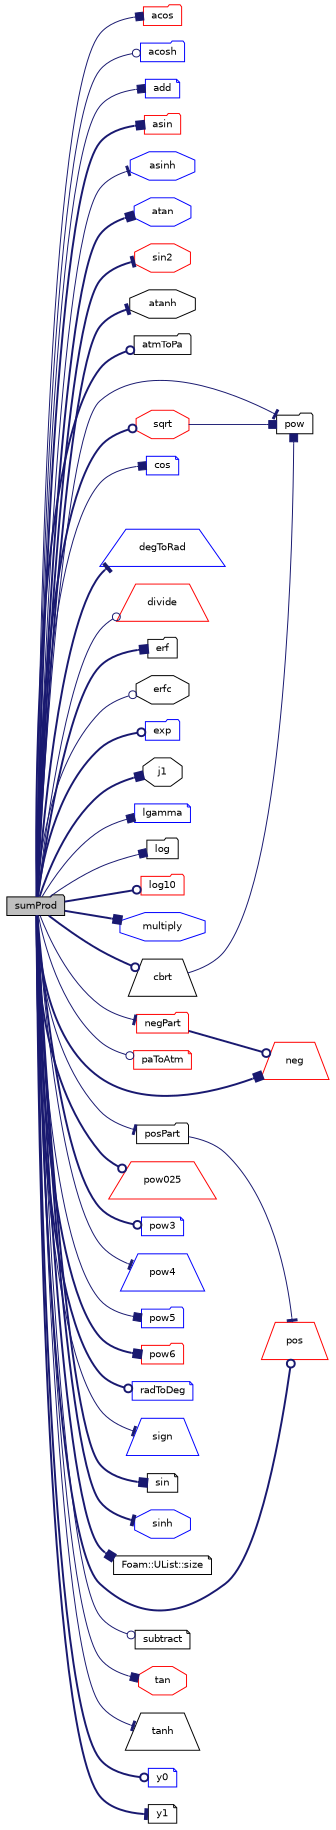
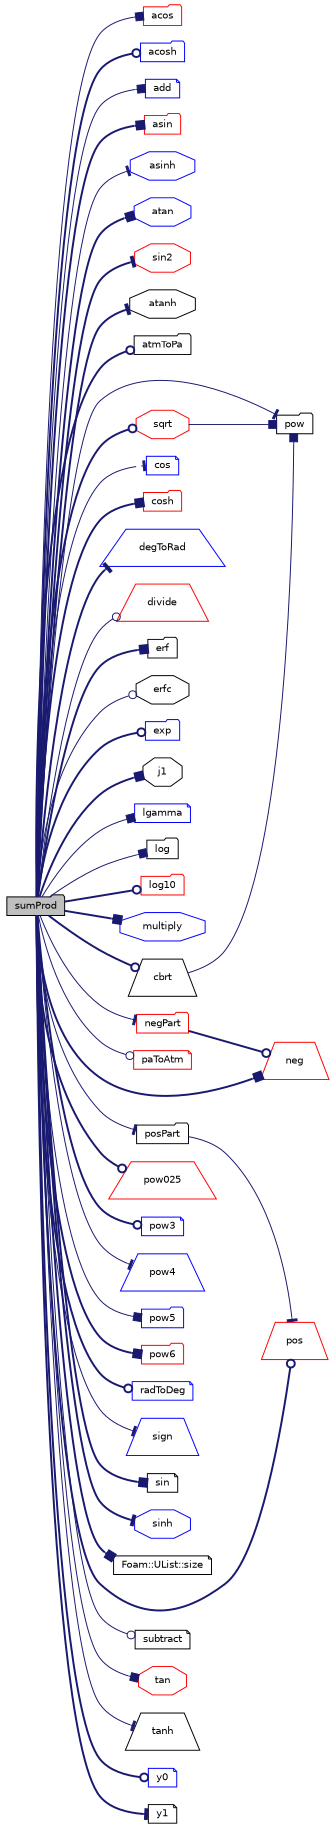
(49, 462) -> (49, 462)
none -> (163, 502)
(71, 552) -> (71, 552)
